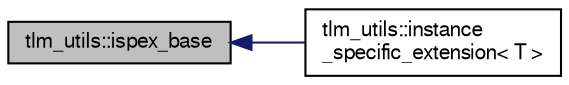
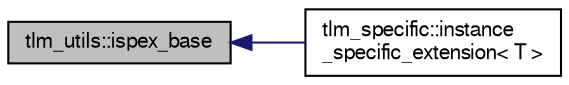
(433, 43) -> (433, 43)
